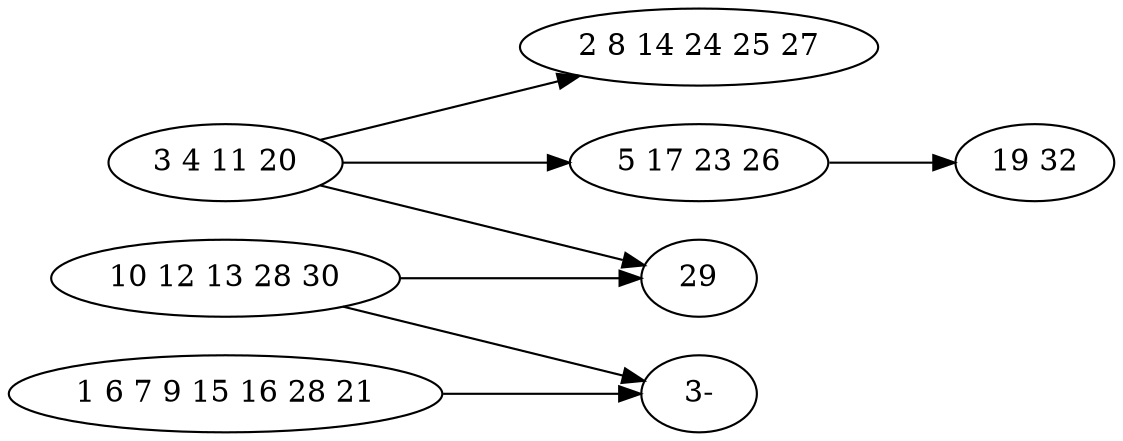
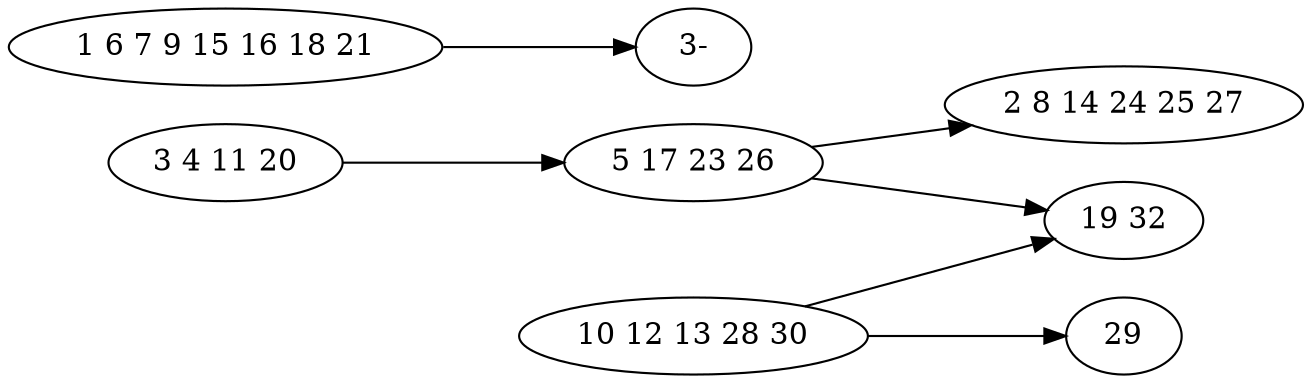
(439, 111) -> (881, 138)
(472, 223) -> none
(483, 341) -> (919, 276)
(226, 394) -> (226, 47)
